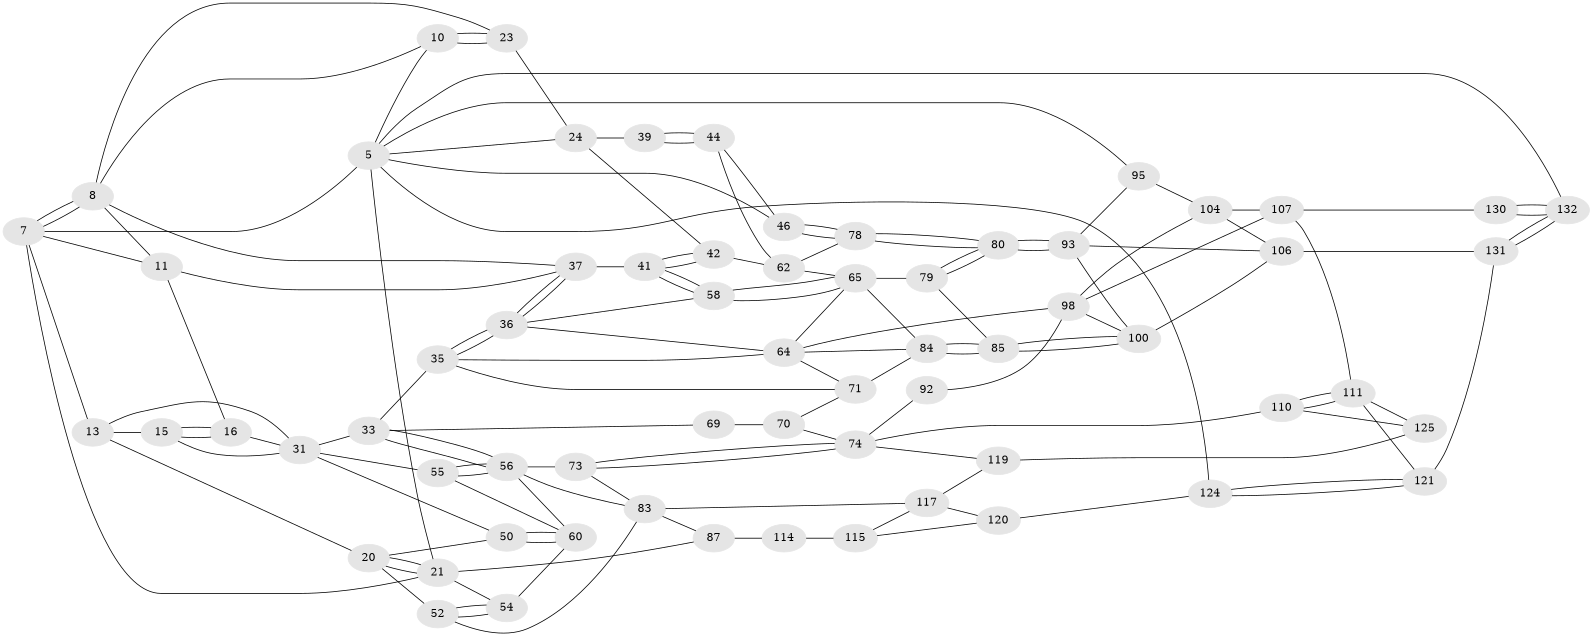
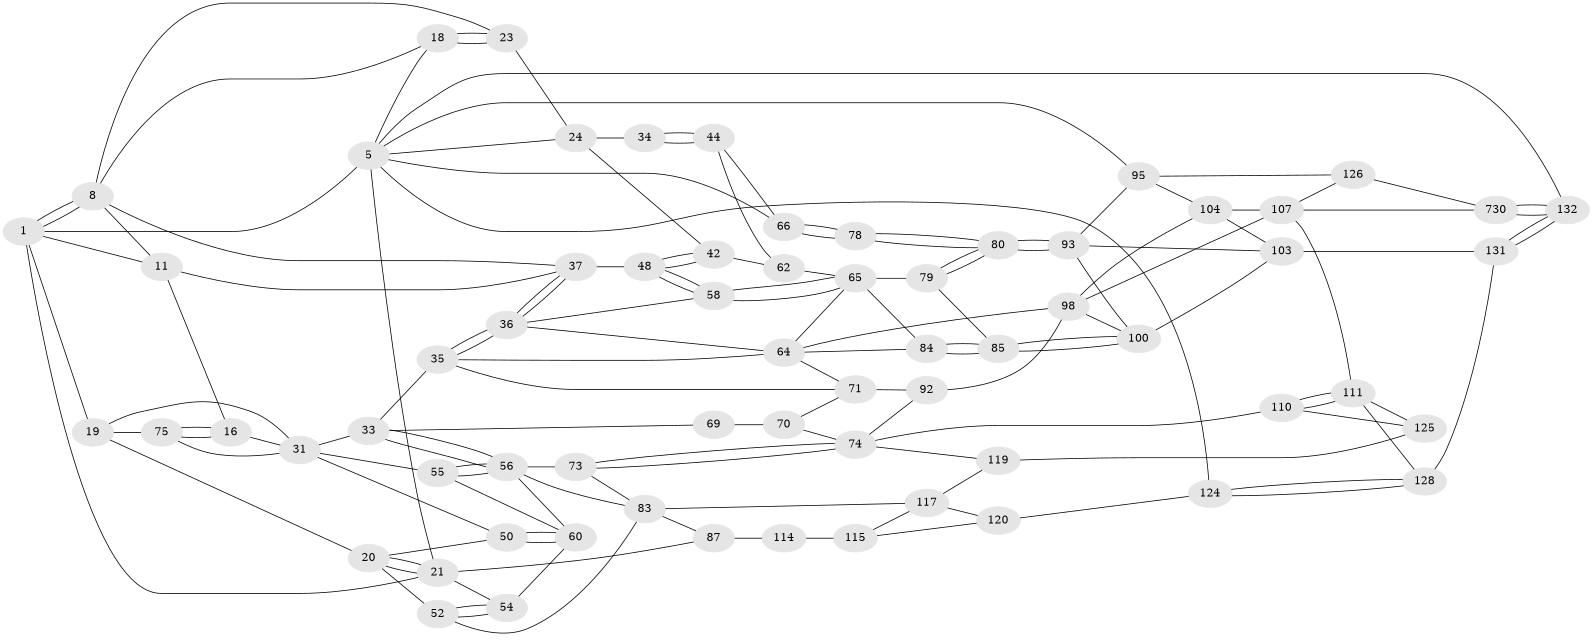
(438, 38) -> (438, 38)
(645, 138) -> (645, 138)
none -> (1353, 175)
(1496, 210) -> (1496, 210)
(784, 227) -> (784, 227)
(24, 232) -> (24, 232)
(1282, 251) -> (1282, 251)
(820, 252) -> none
(645, 267) -> (645, 267)
(891, 369) -> (891, 390)
(93, 432) -> (93, 432)
(162, 432) -> (162, 432)
(1425, 481) -> (1425, 481)
